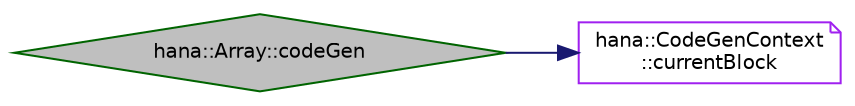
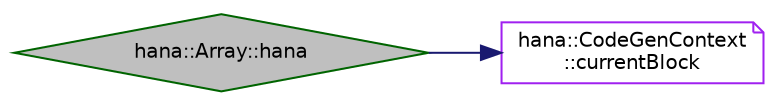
(260, 53) -> (221, 53)
